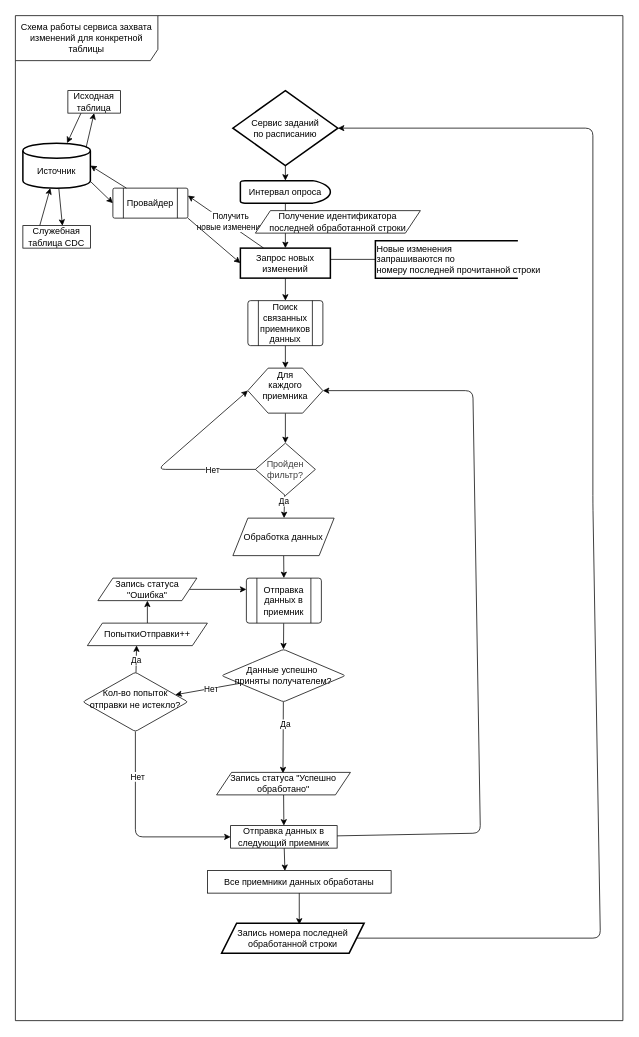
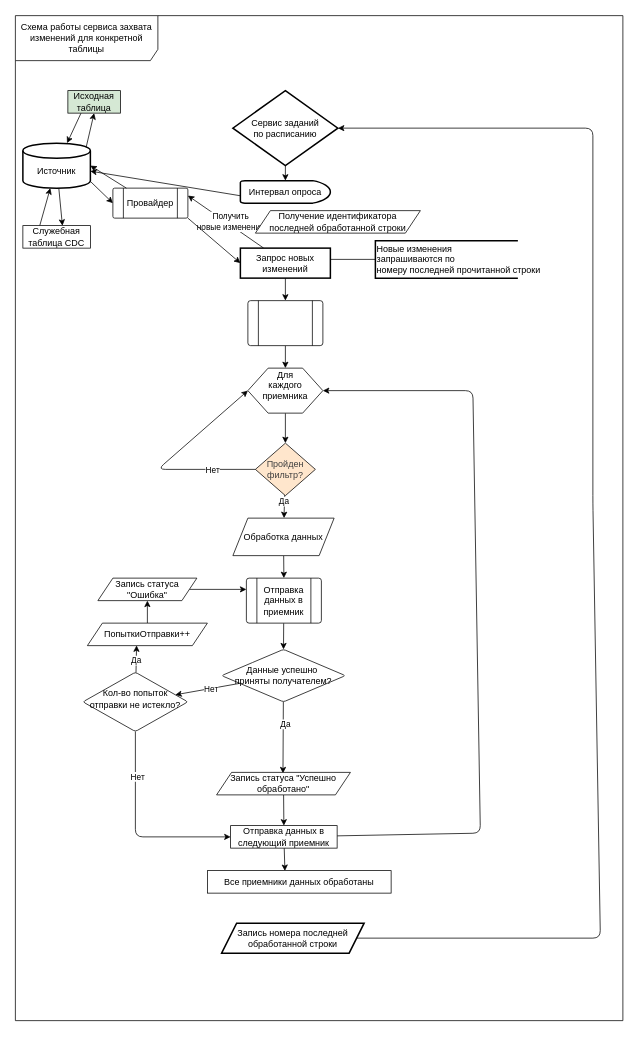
(94, 102) -> (94, 102)
(285, 237) -> (174, 185)
(285, 323) -> none
(285, 469) -> (285, 469)
(299, 906) -> none
